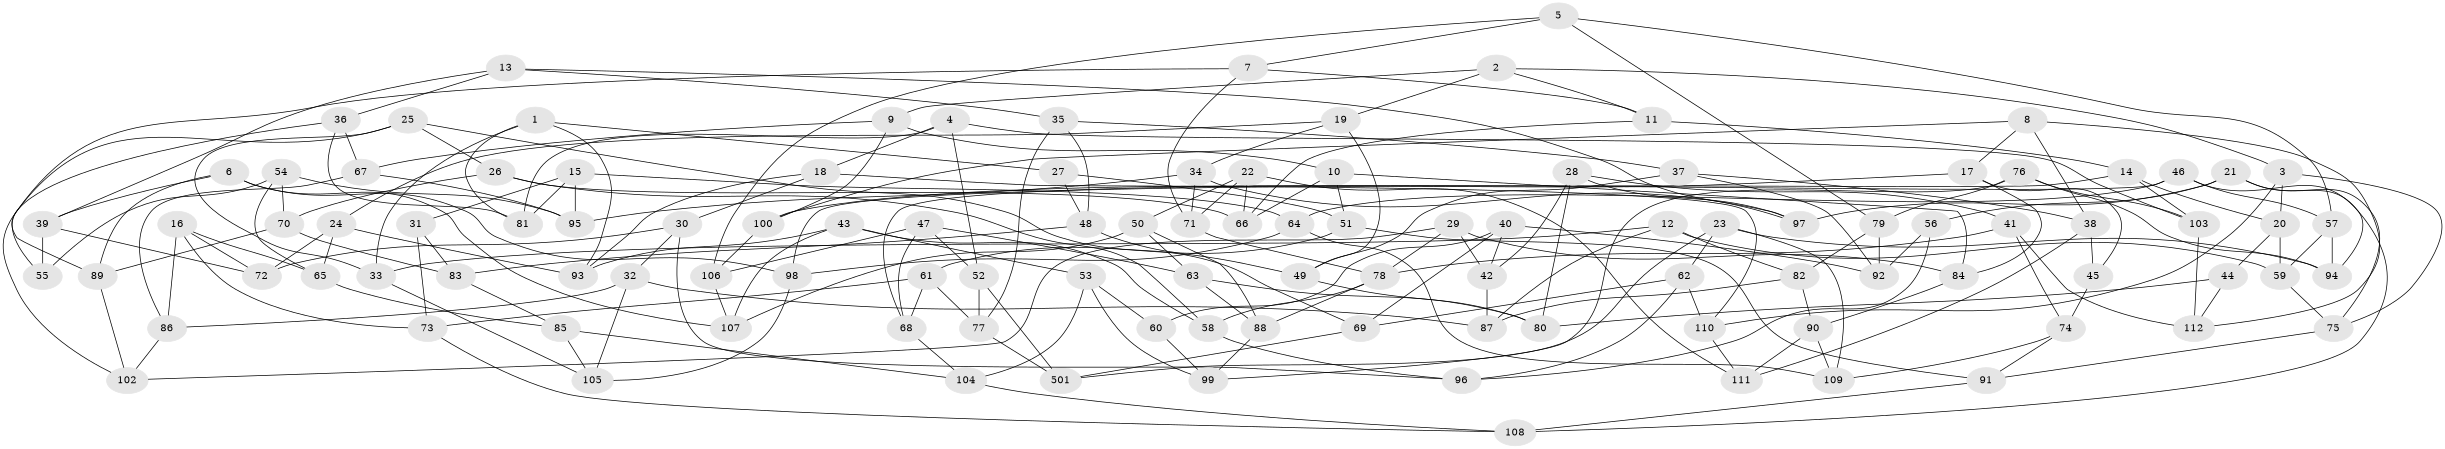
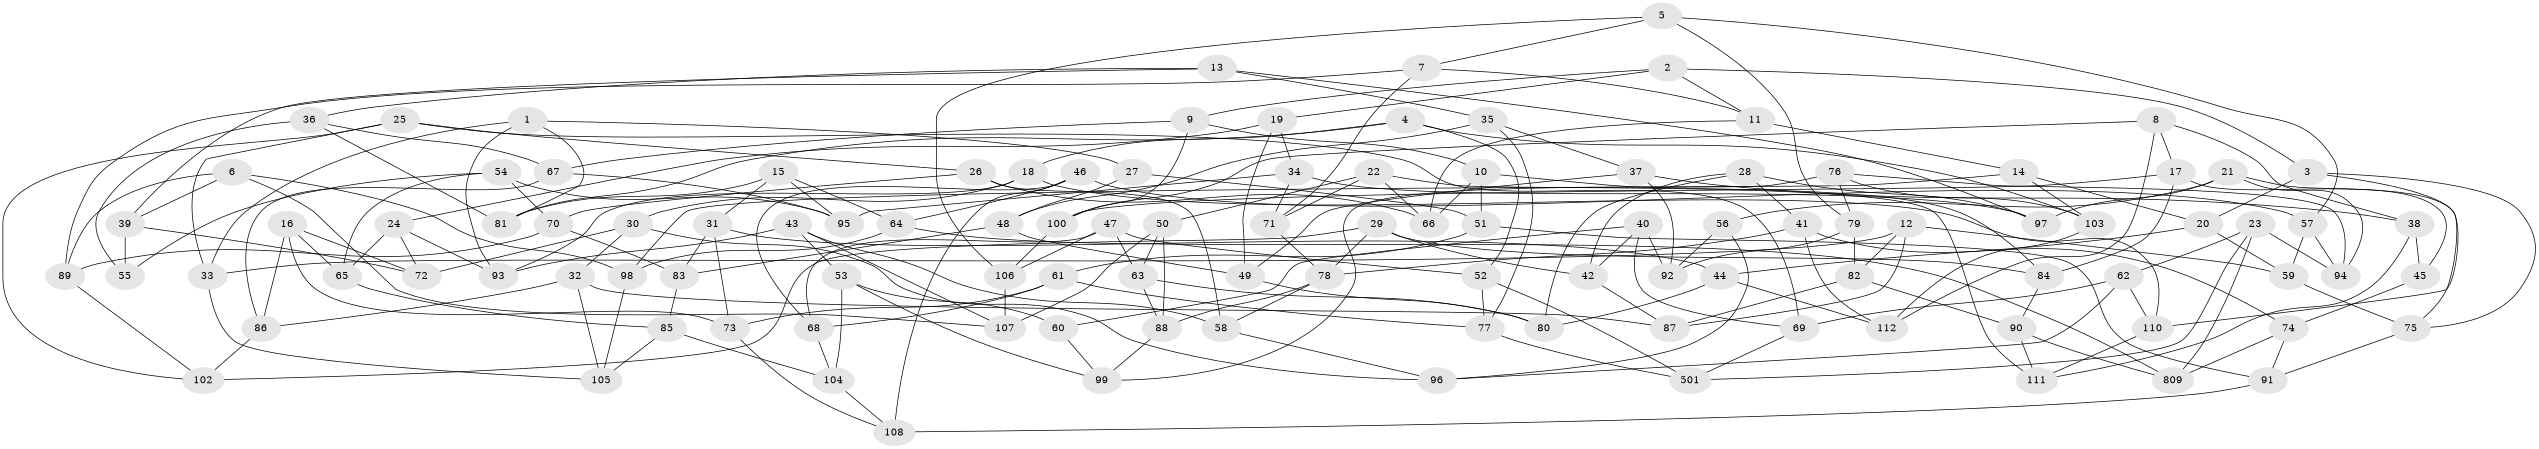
none -> (1218, 242)
(1834, 381) -> (2173, 381)
